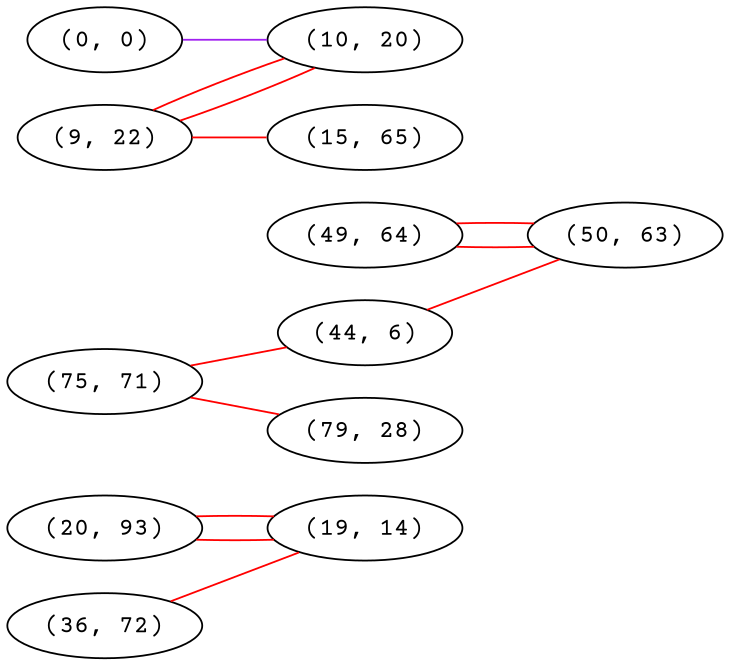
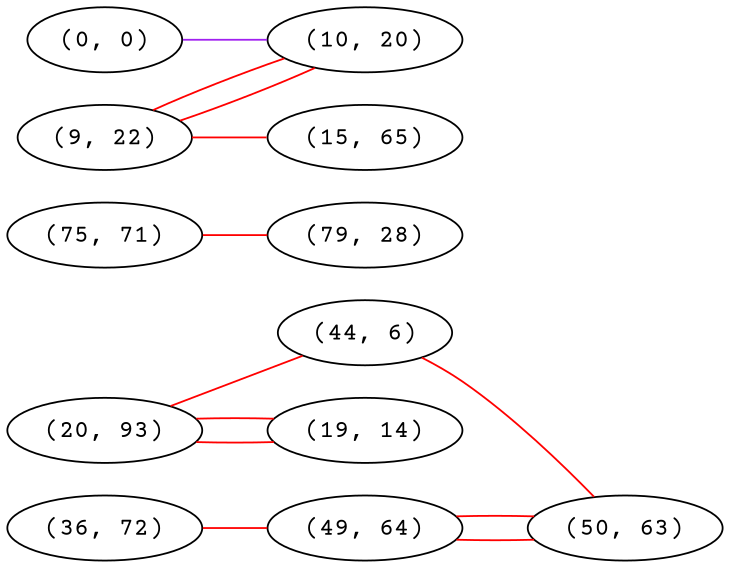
(239, 356) -> (237, 381)
(235, 577) -> (235, 528)
